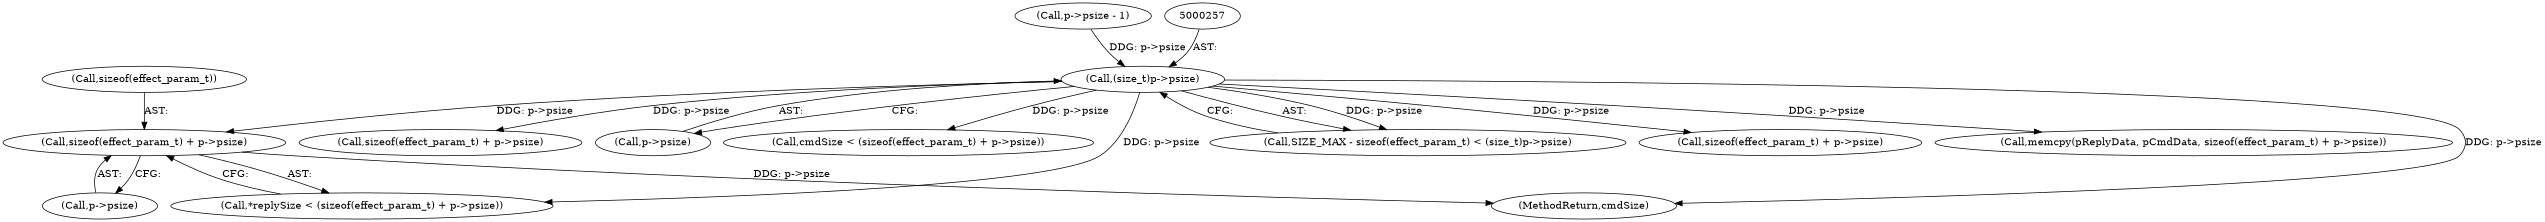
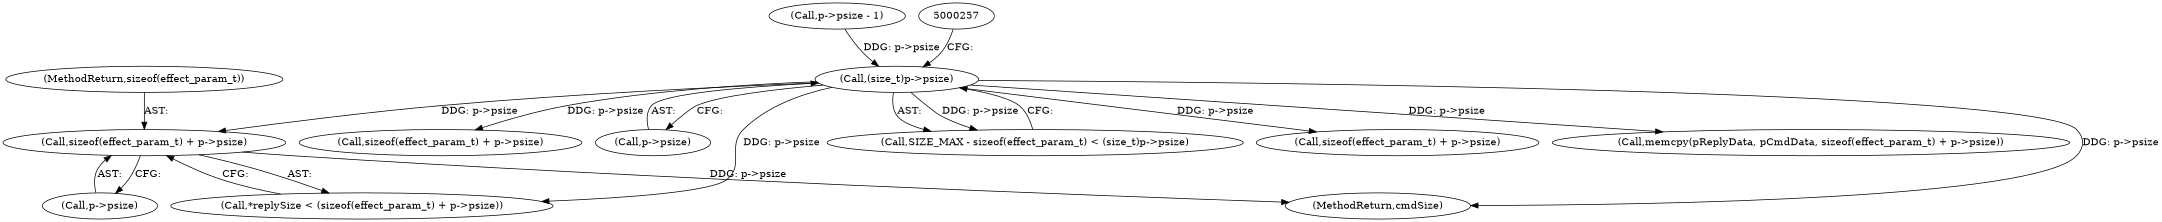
(1207, 48) -> (962, 48)
(144, 79) -> (144, 79)
(908, 143) -> none
